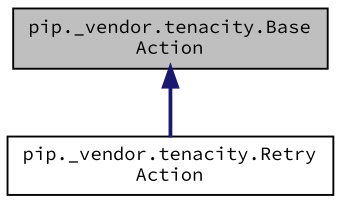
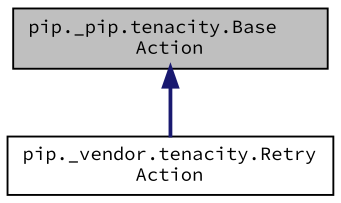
(170, 39) -> (170, 39)
